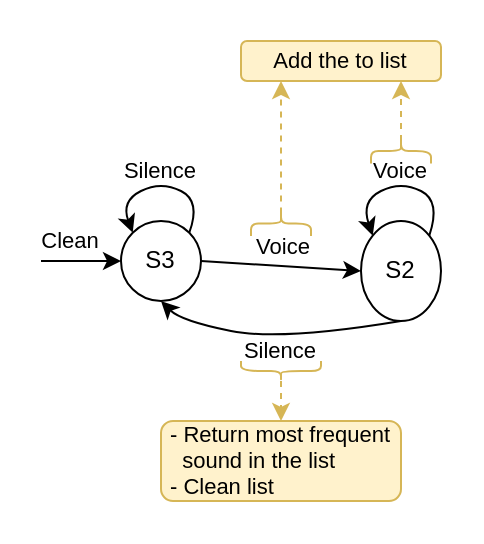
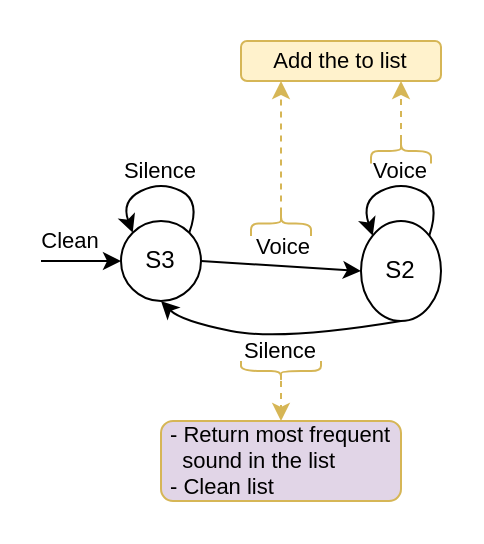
(281, 461) -> (281, 461)
